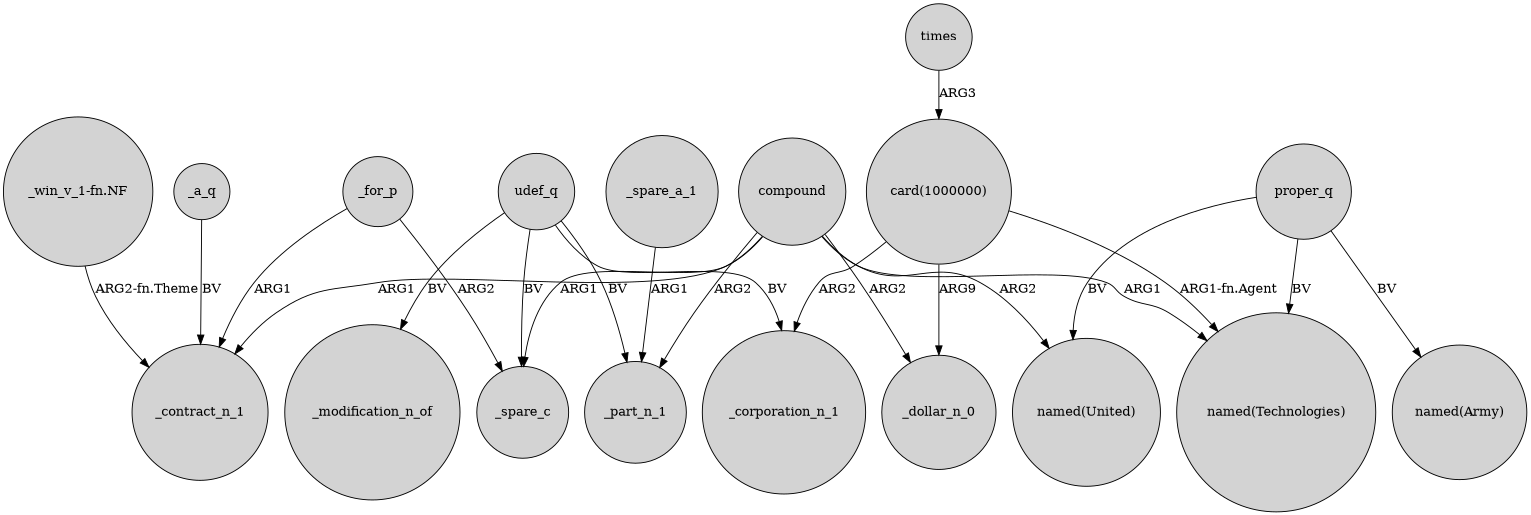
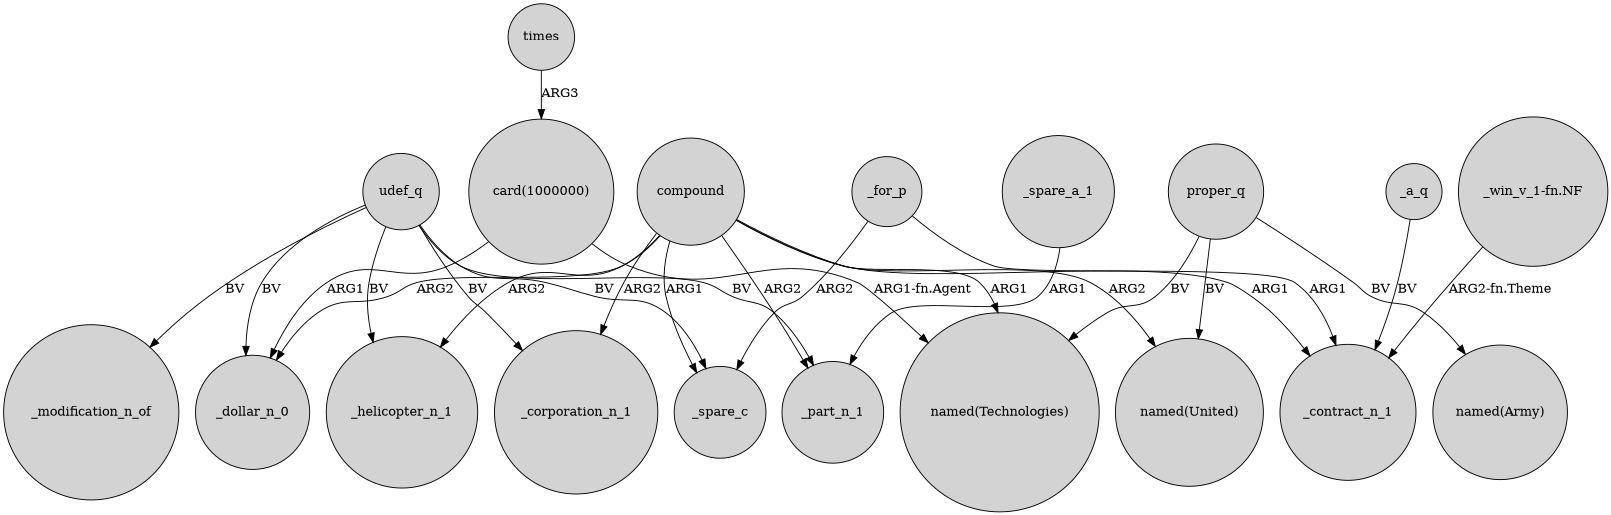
none -> (282, 257)
(833, 273) -> (623, 284)
(958, 289) -> (346, 289)
none -> (402, 412)
